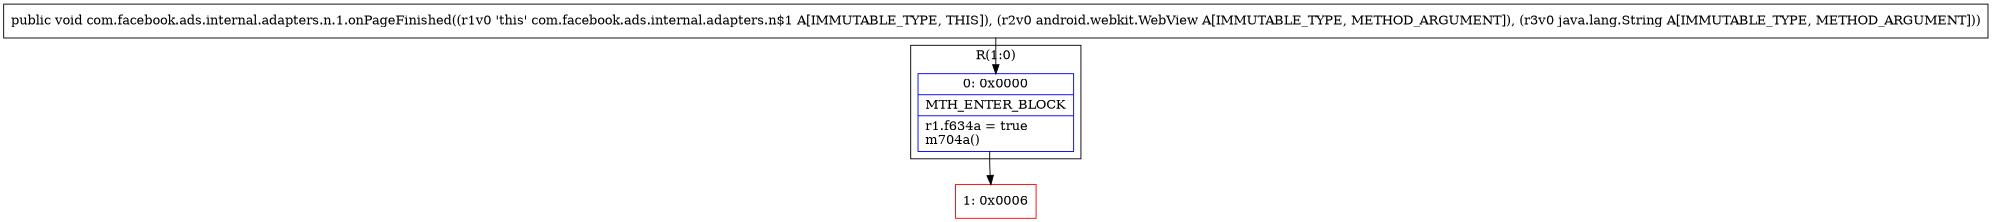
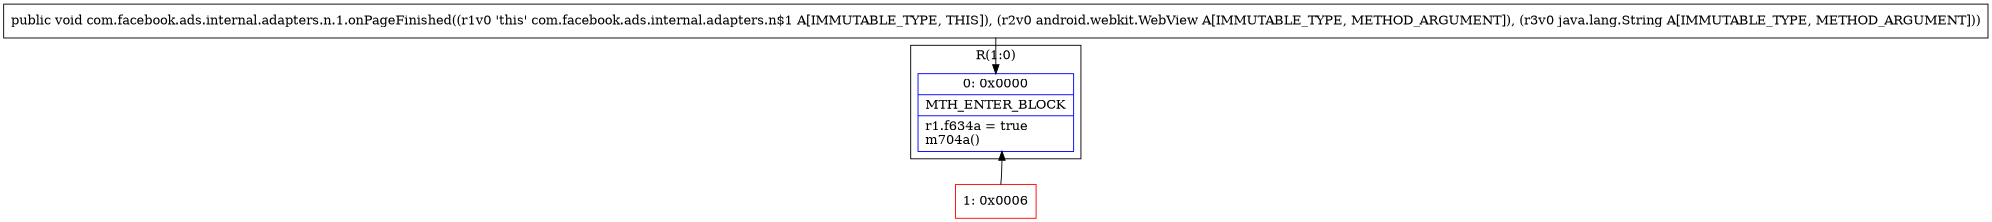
(990, 164) -> (1002, 173)
